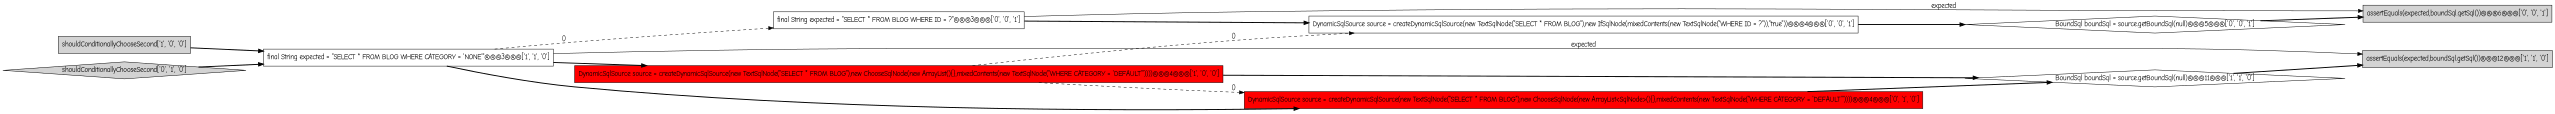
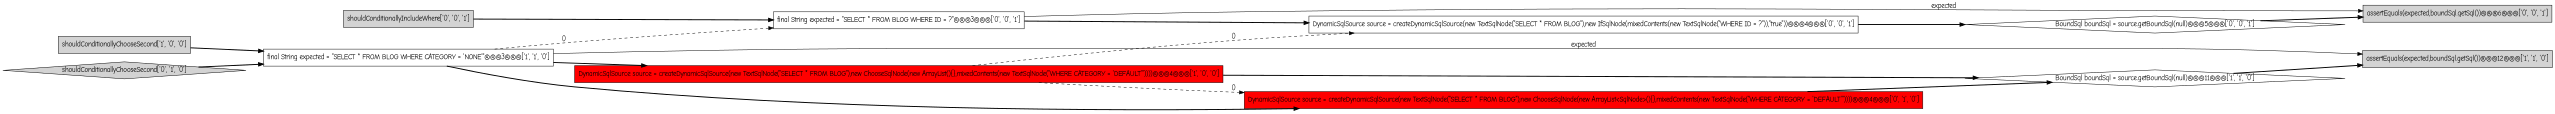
none -> (408, 19)
